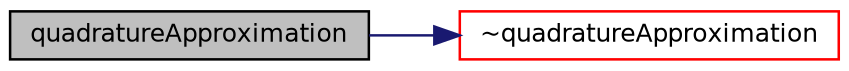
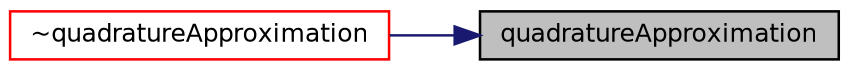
(402, 35) -> (422, 35)
